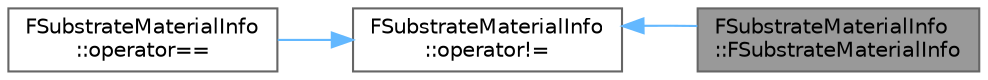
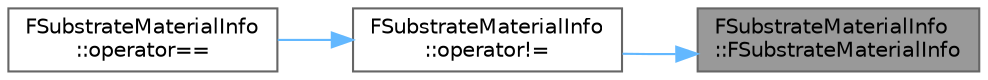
(671, 26) -> (649, 54)
